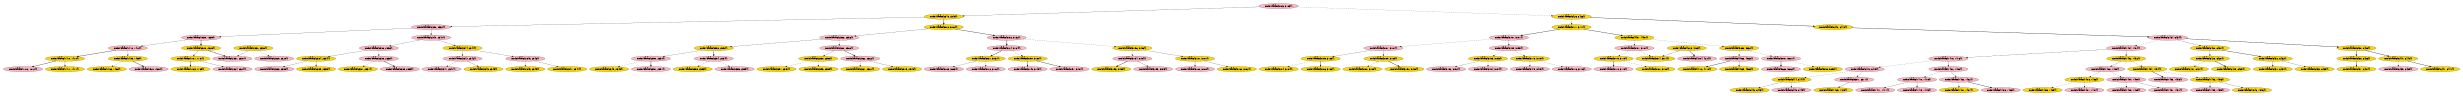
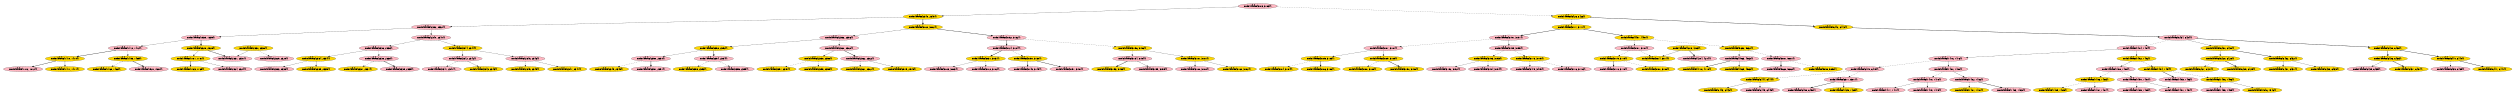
none -> (2367, 69)
none -> (1802, 90)
